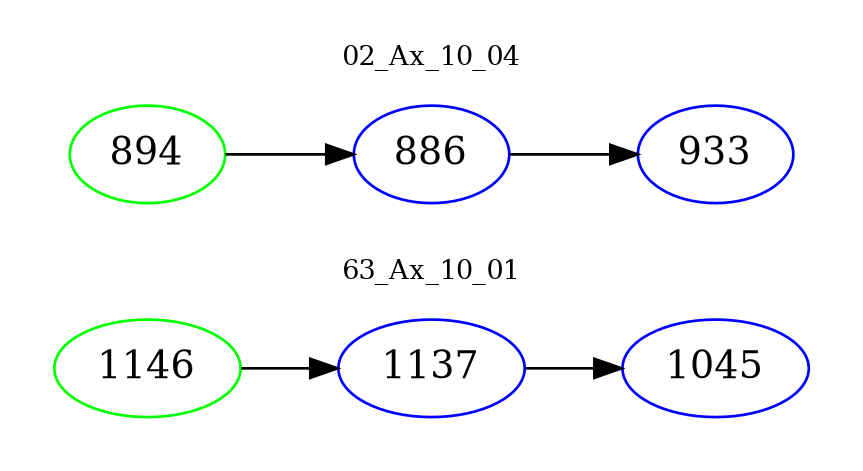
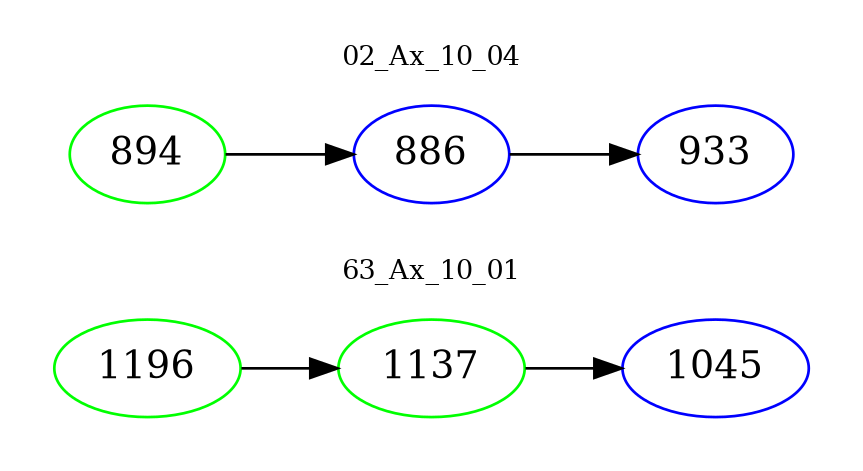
(147, 368) -> (147, 368)
(432, 368) -> (432, 368)
